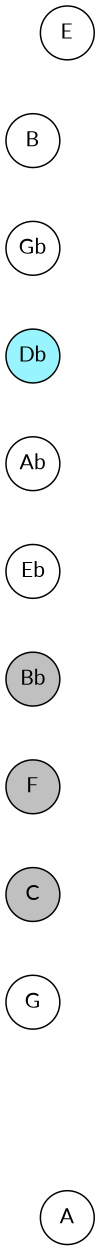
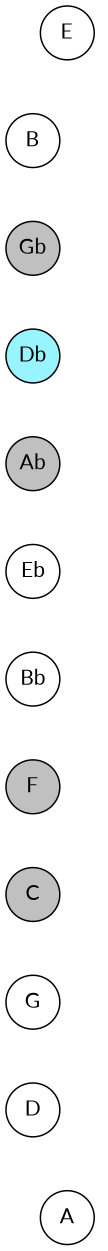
(33, 248) -> (33, 248)
(33, 464) -> (33, 464)
(33, 679) -> (33, 679)
none -> (33, 1110)
